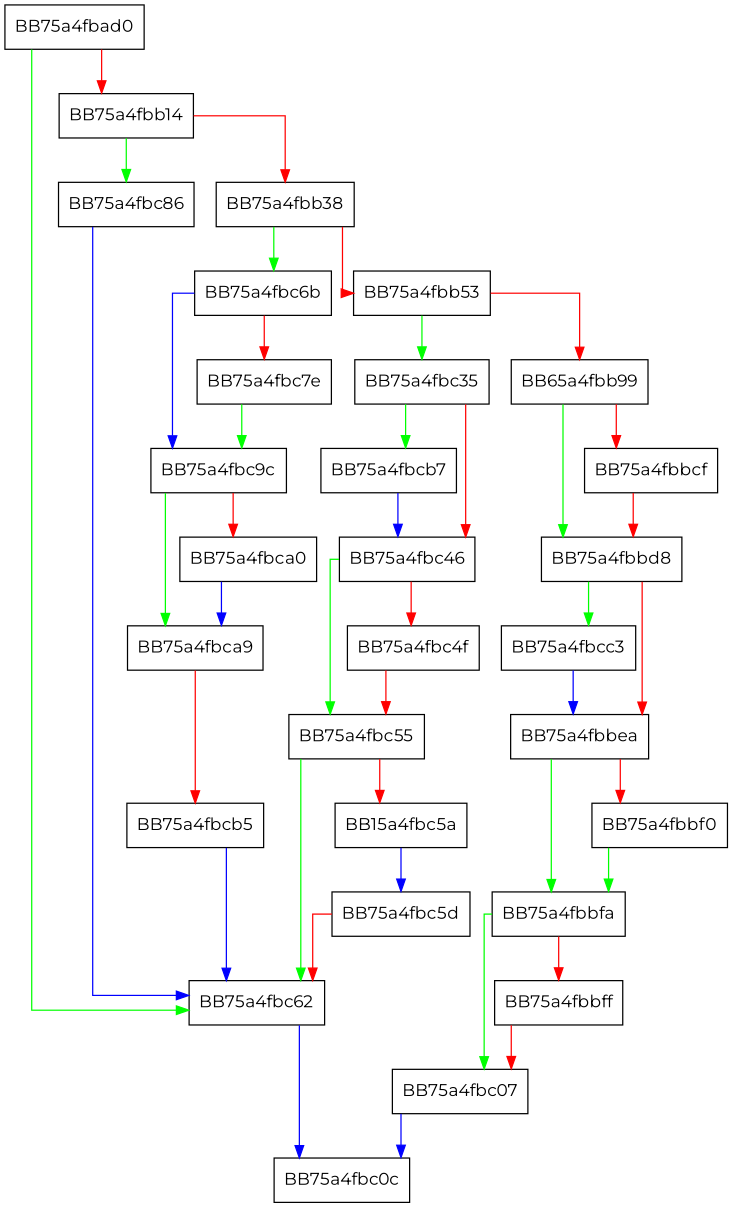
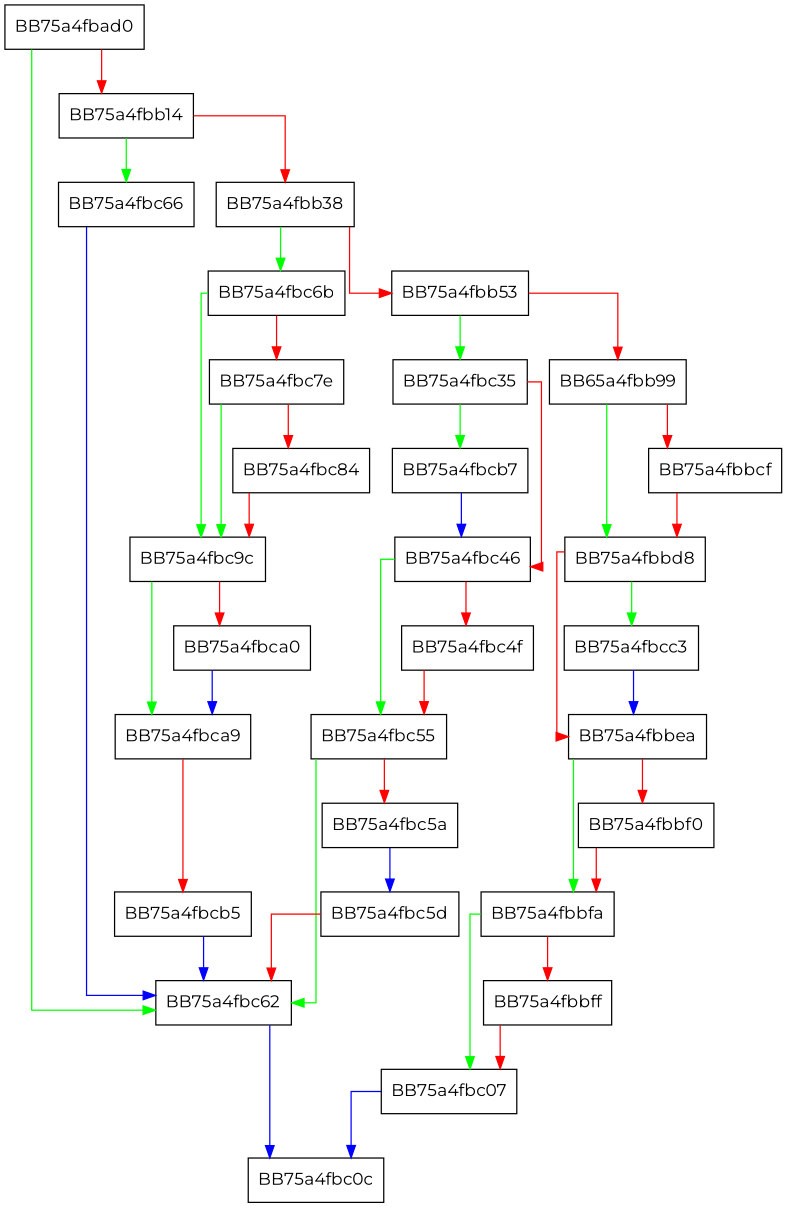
(126, 205) -> (126, 205)
(172, 354) -> (201, 406)
none -> (301, 471)
(401, 825) -> (390, 825)
(609, 863) -> (596, 863)
